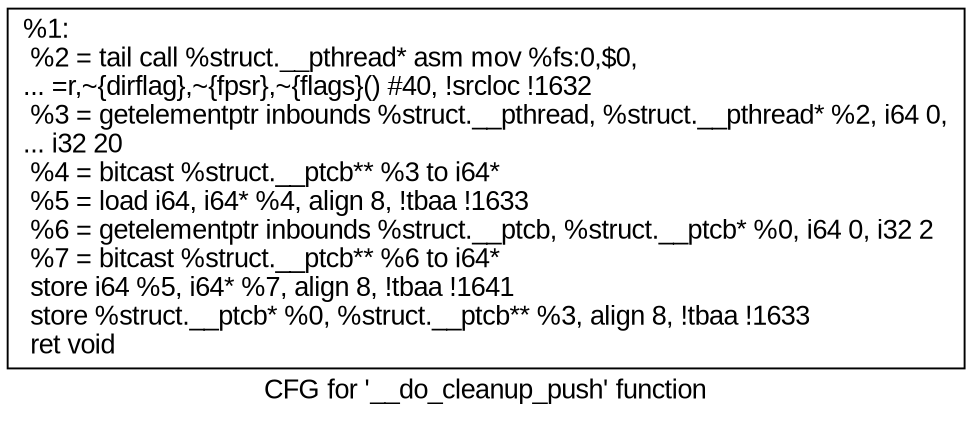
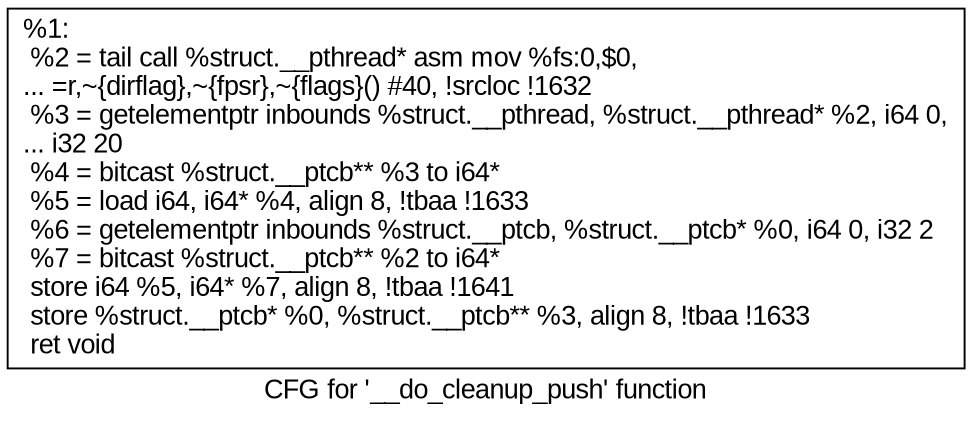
(262, 259) -> (262, 259)
